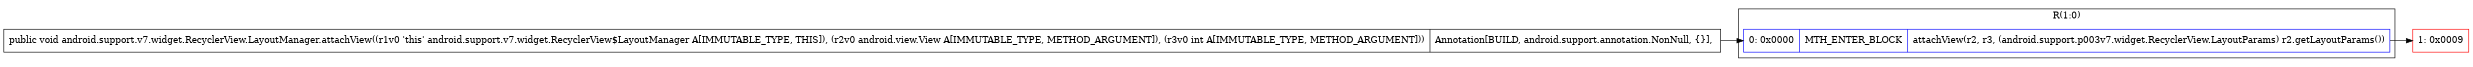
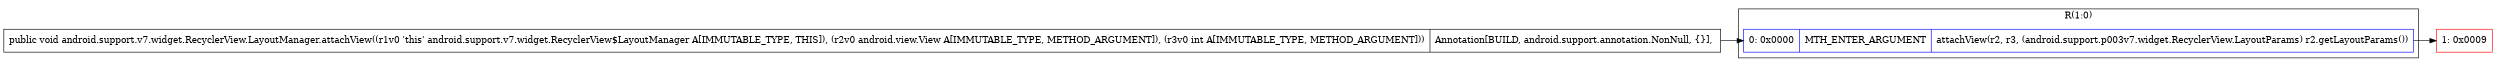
(1854, 40) -> (1865, 40)
